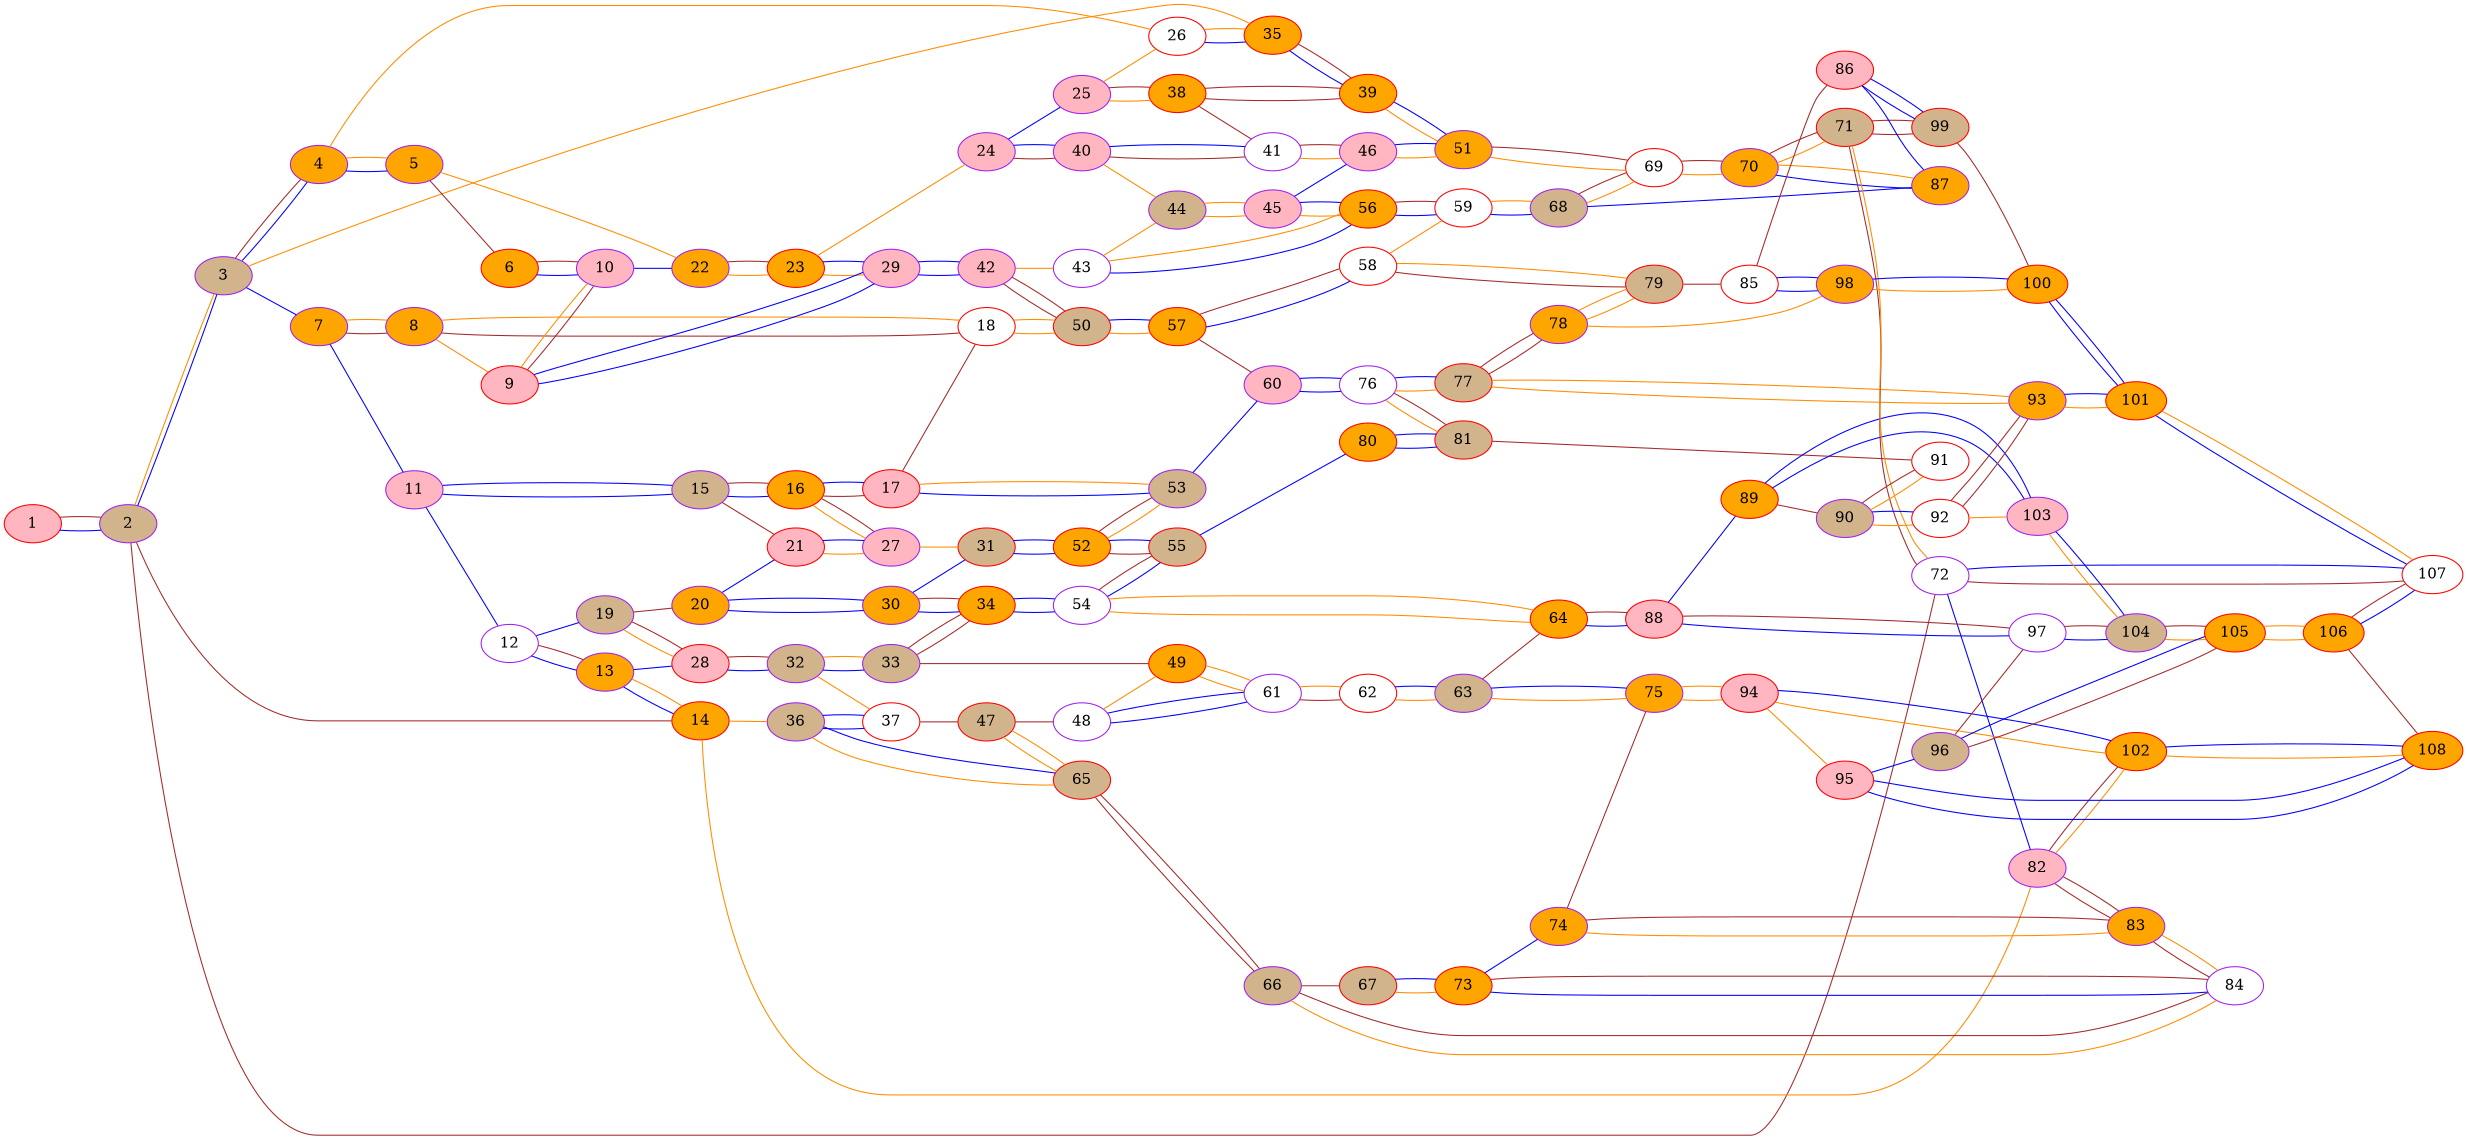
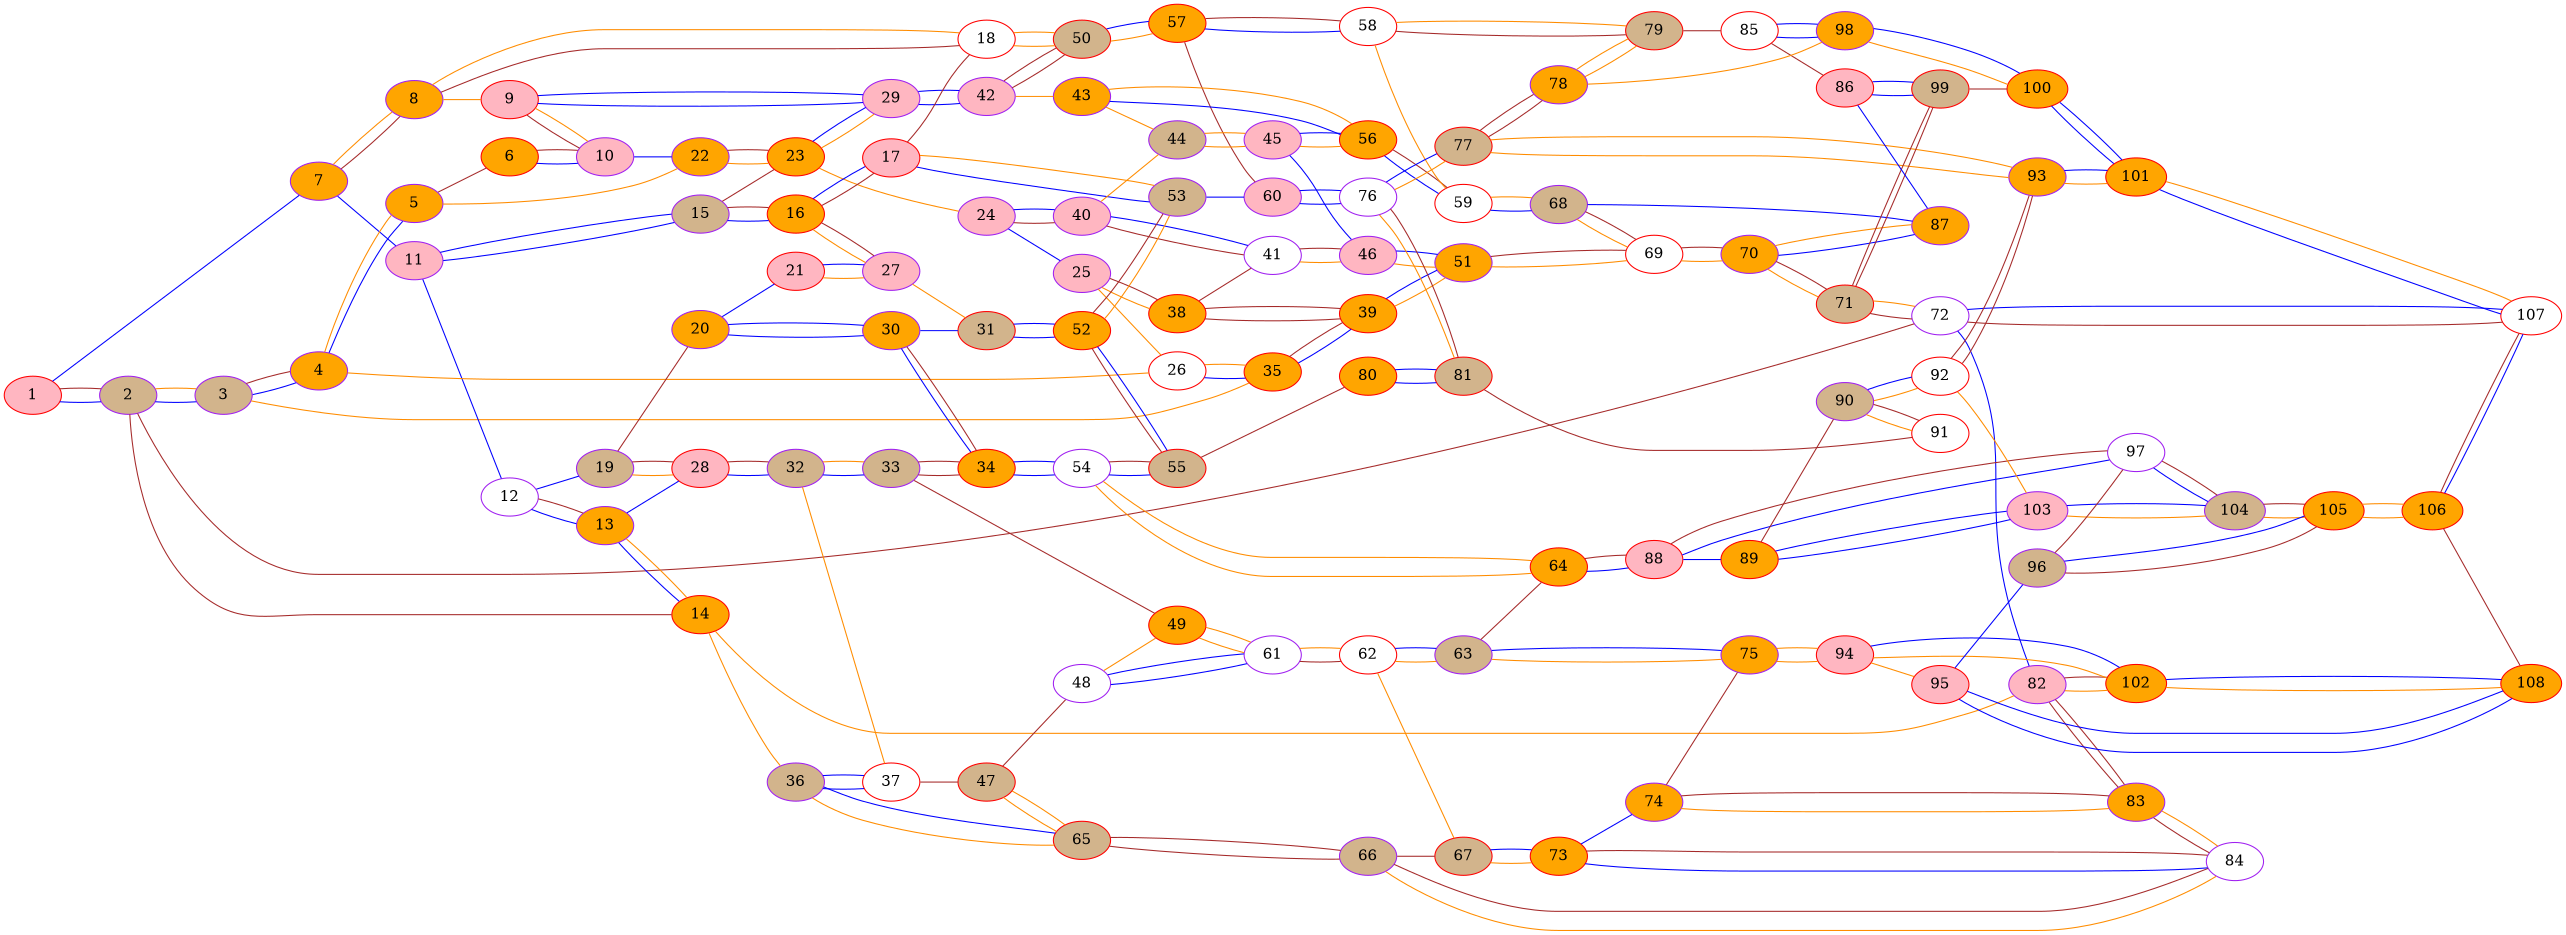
(1082, 268) -> (1082, 96)
(271, 301) -> (176, 288)
(1273, 495) -> (1273, 422)
(748, 518) -> (748, 185)
none -> (1416, 756)
